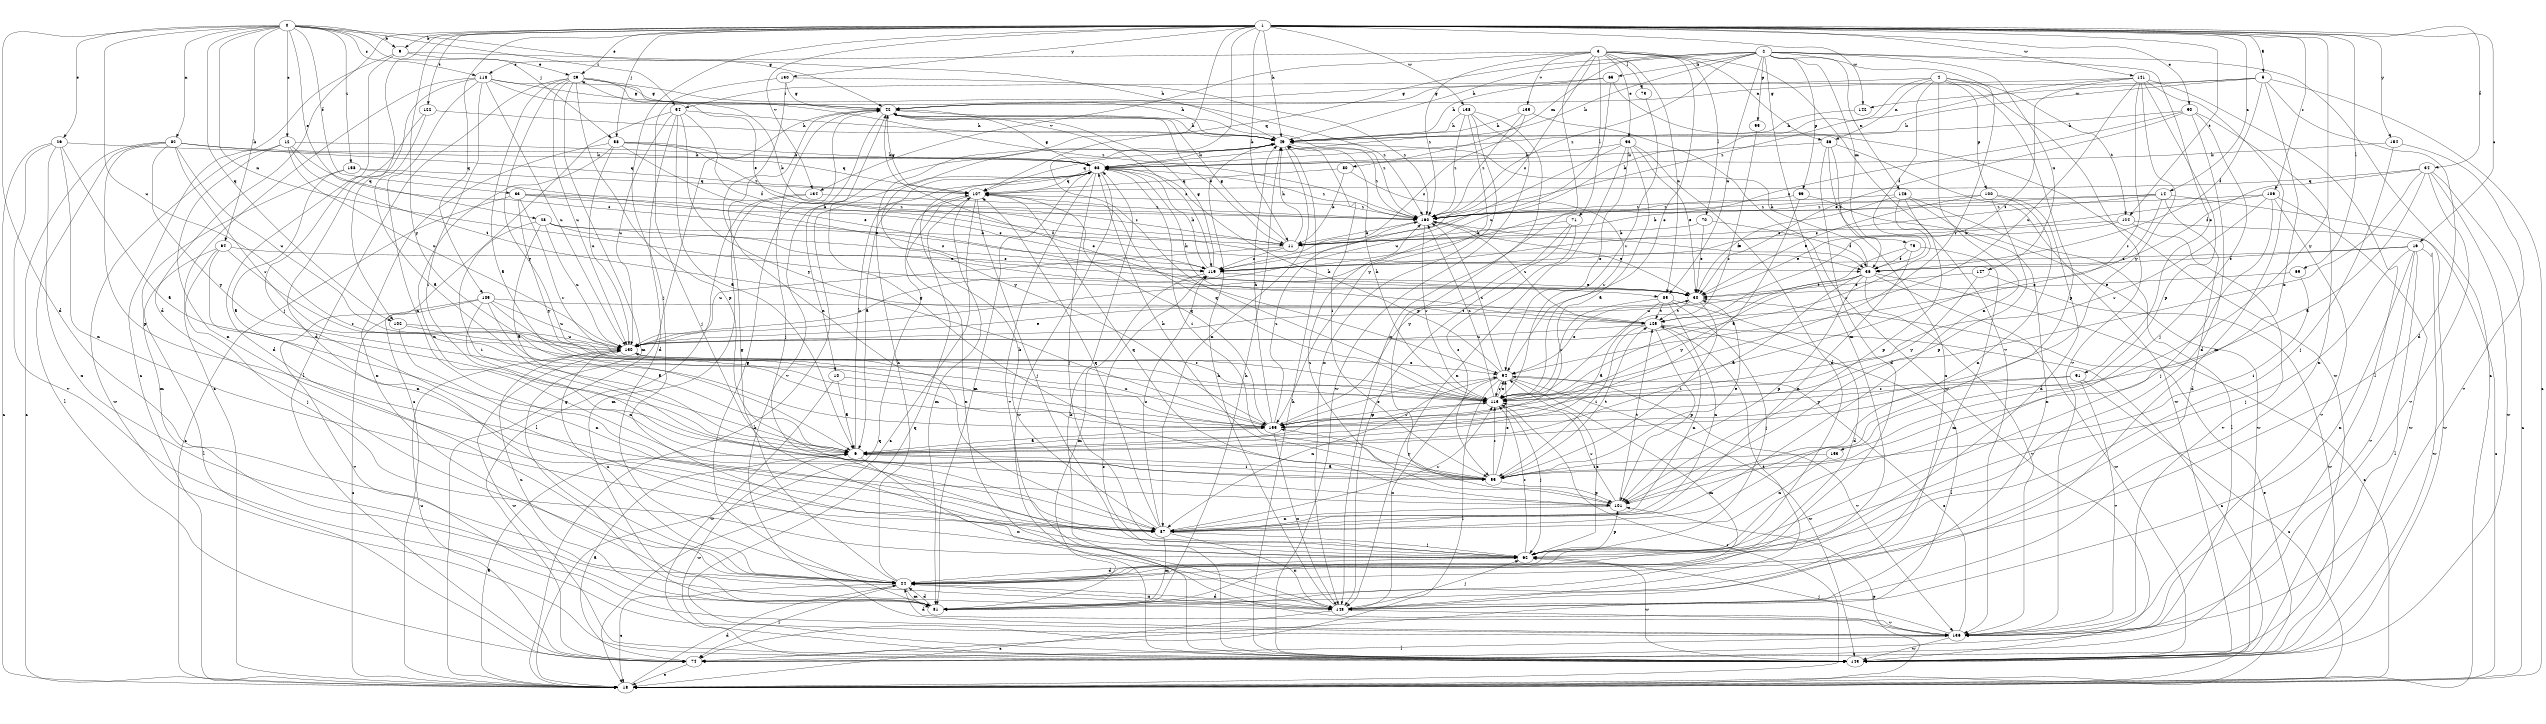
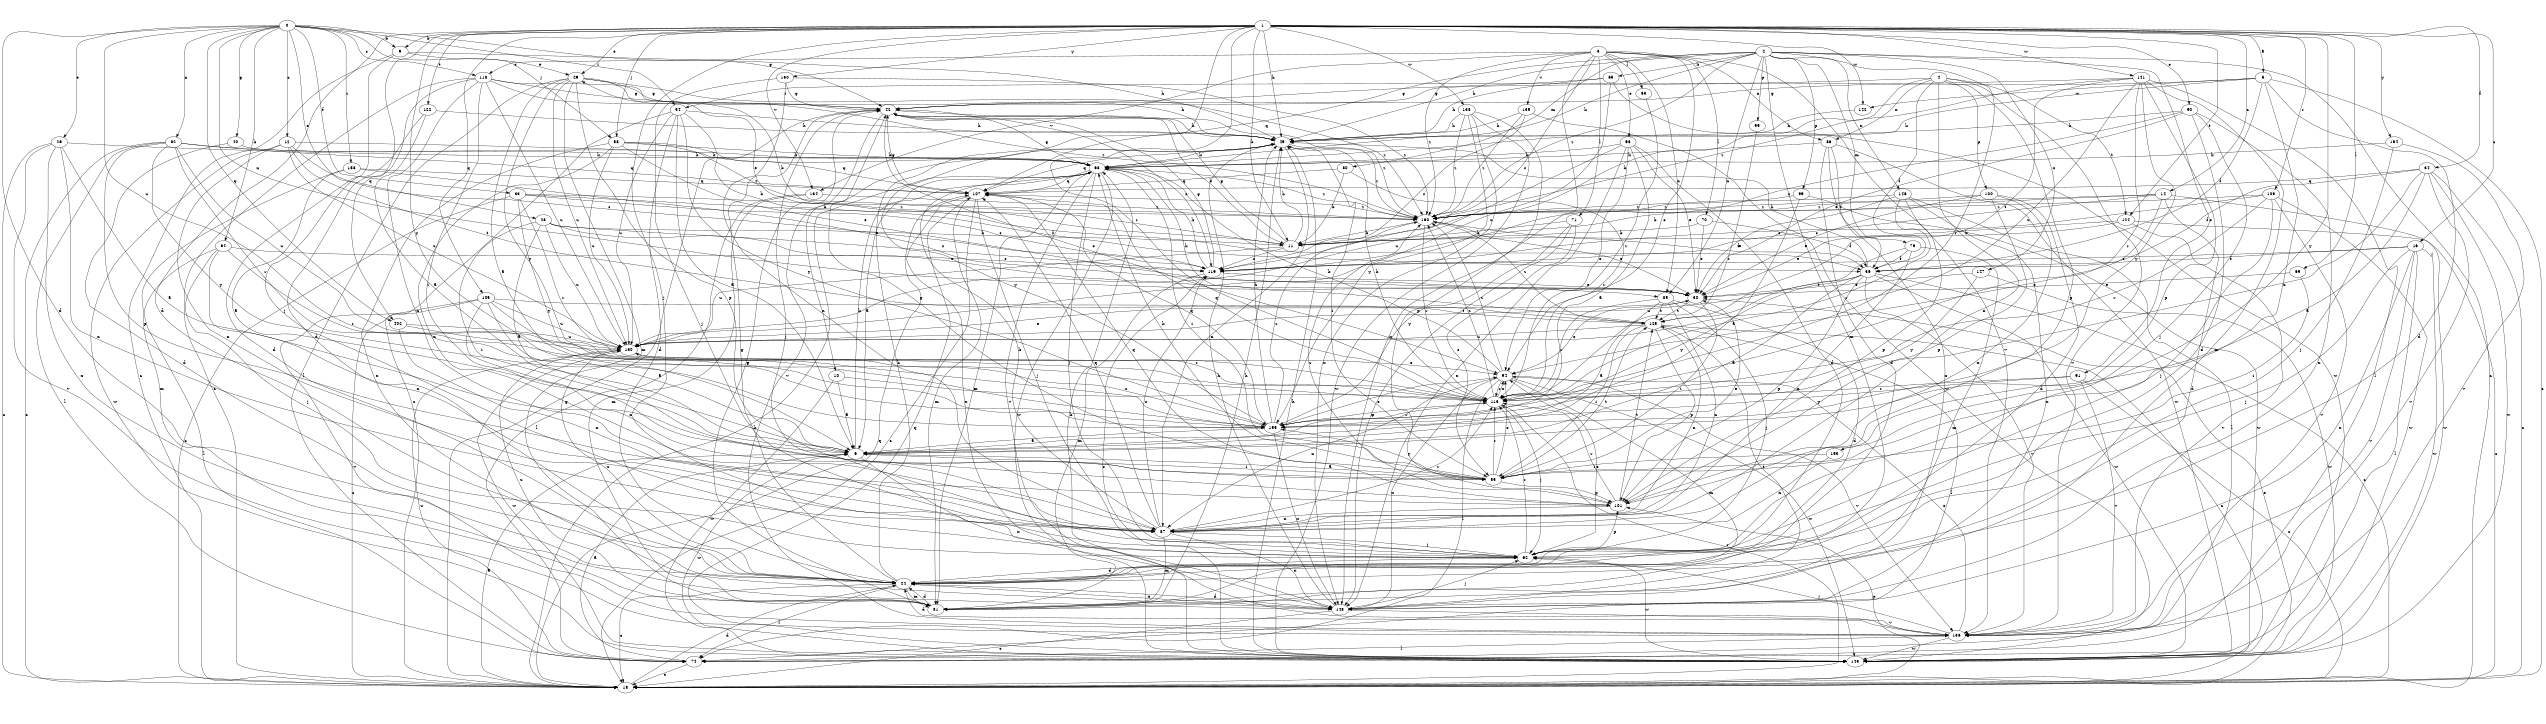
(1644, 94) -> (1644, 94)
none -> (236, 142)
(762, 194) -> (762, 194)
(398, 324) -> (398, 324)
